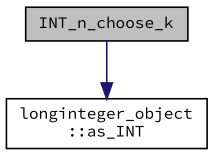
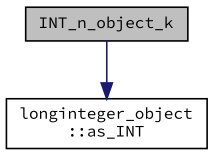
(107, 24) -> (107, 24)
